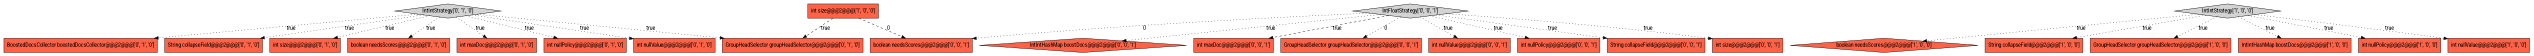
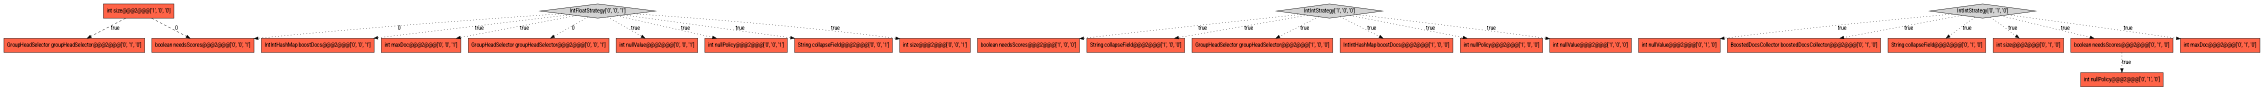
(599, 26) -> none
(510, 27) -> (2122, 61)
(1331, 27) -> (518, 27)
(1083, 45) -> (318, 45)
(1884, 45) -> (1029, 45)
